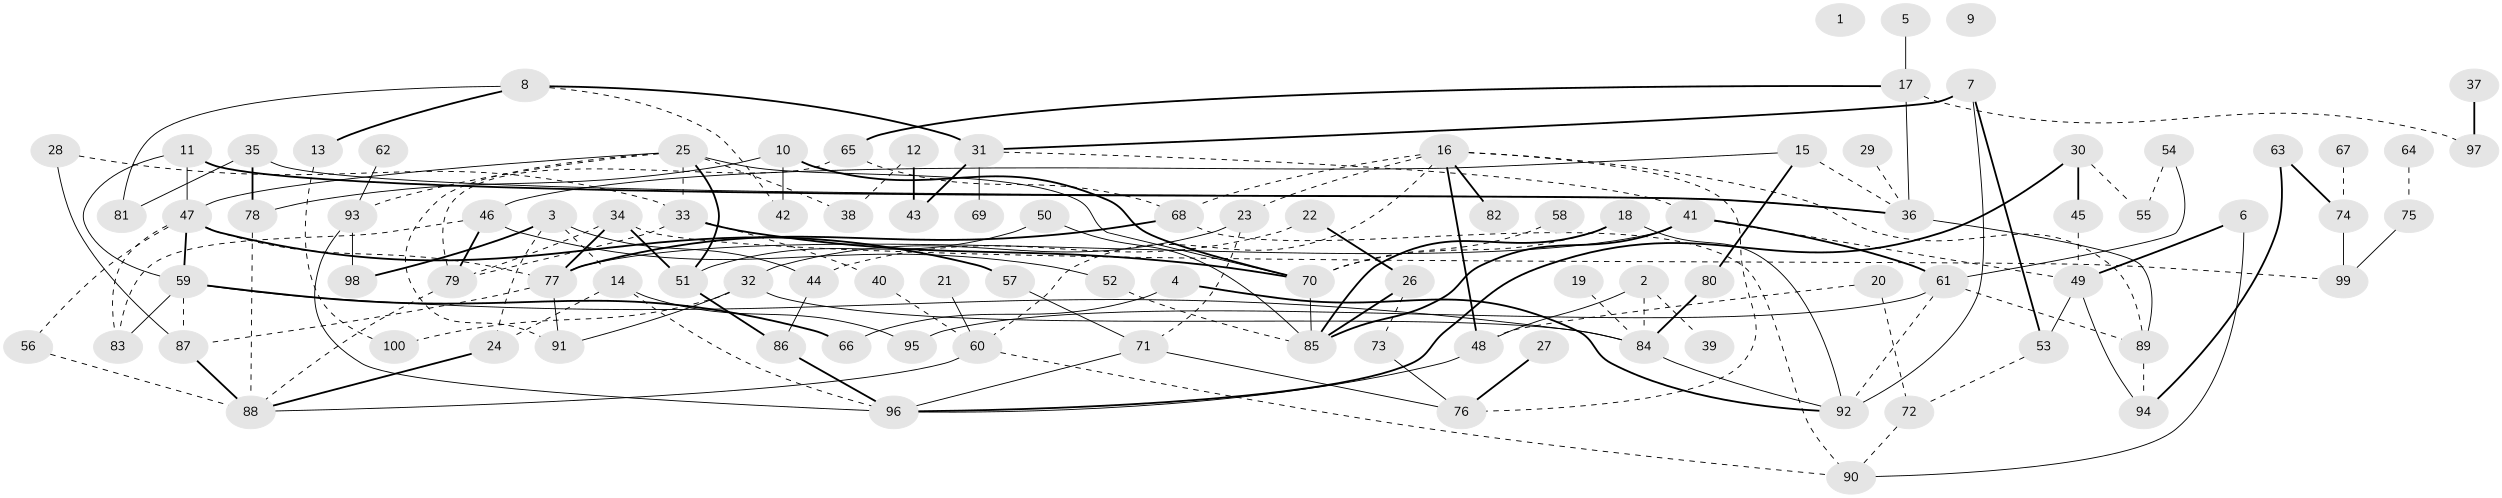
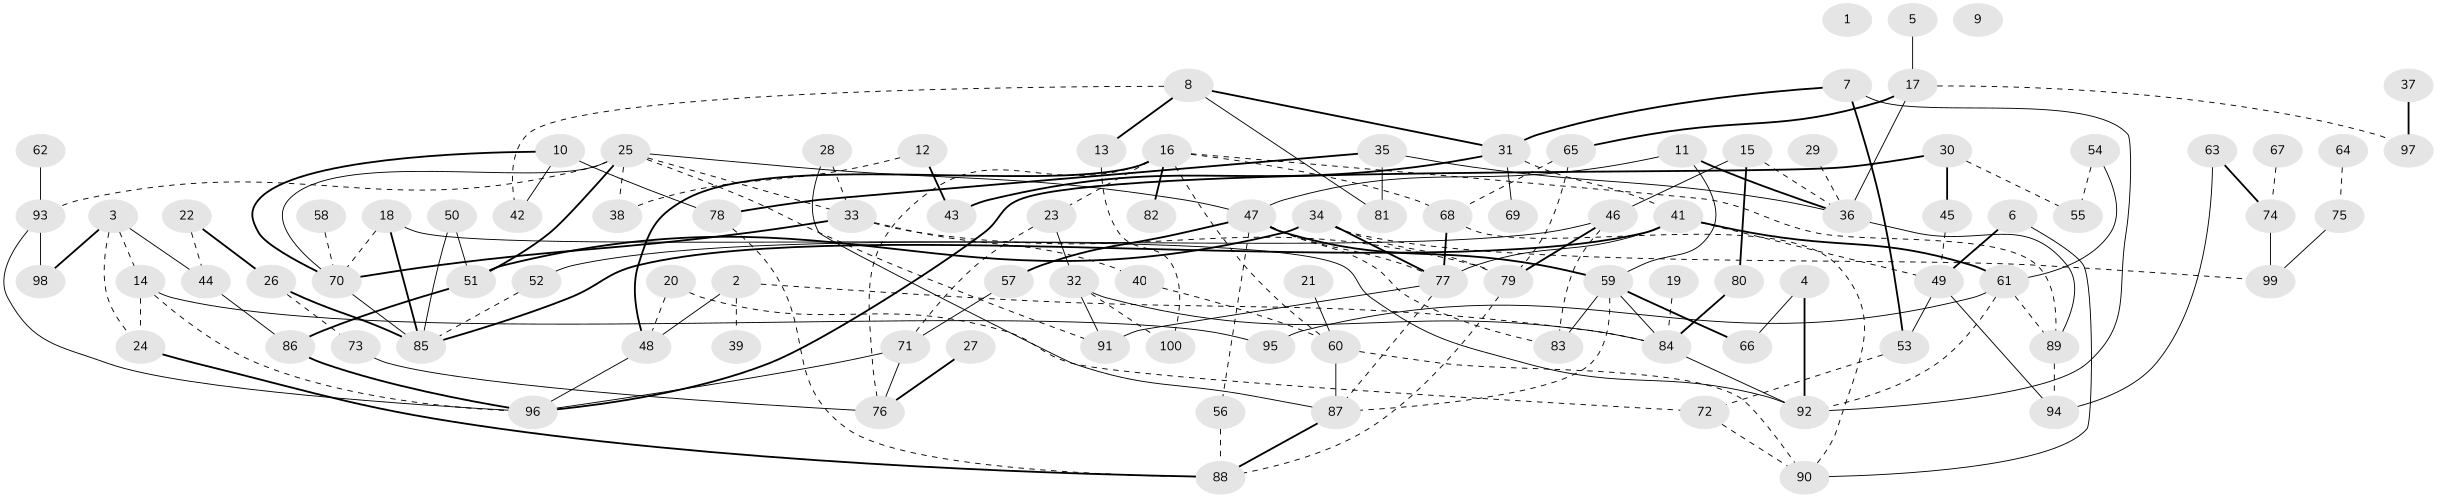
(2245, 295) -> (2186, 313)
(670, 395) -> (1336, 380)
